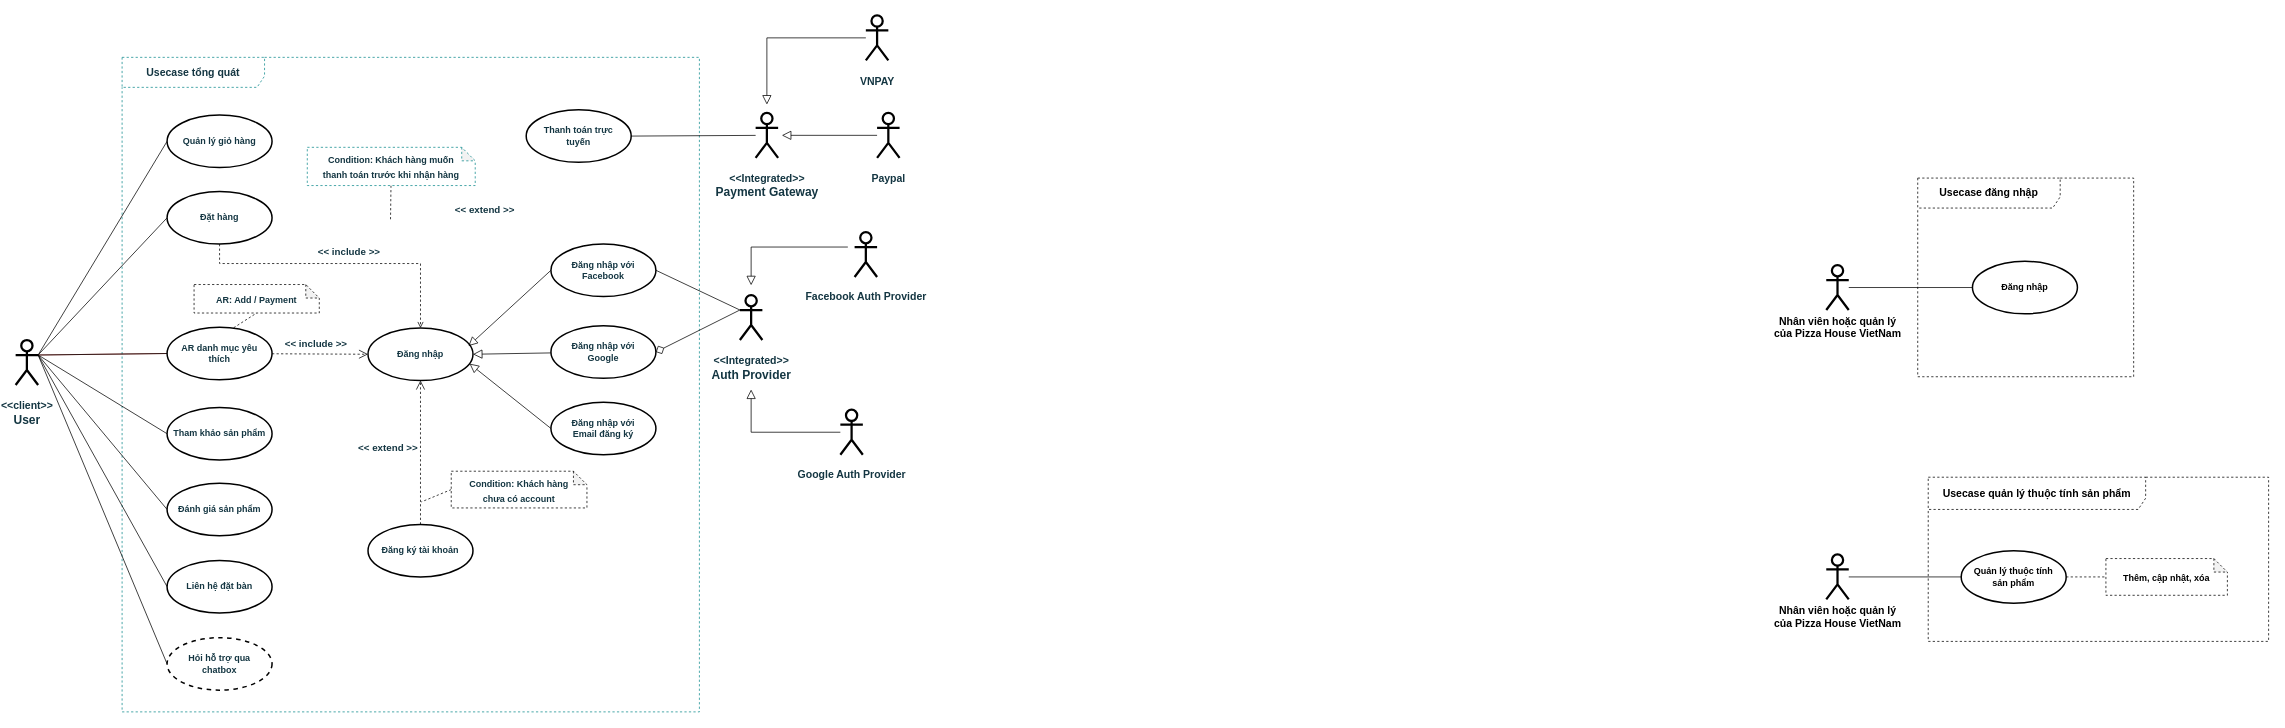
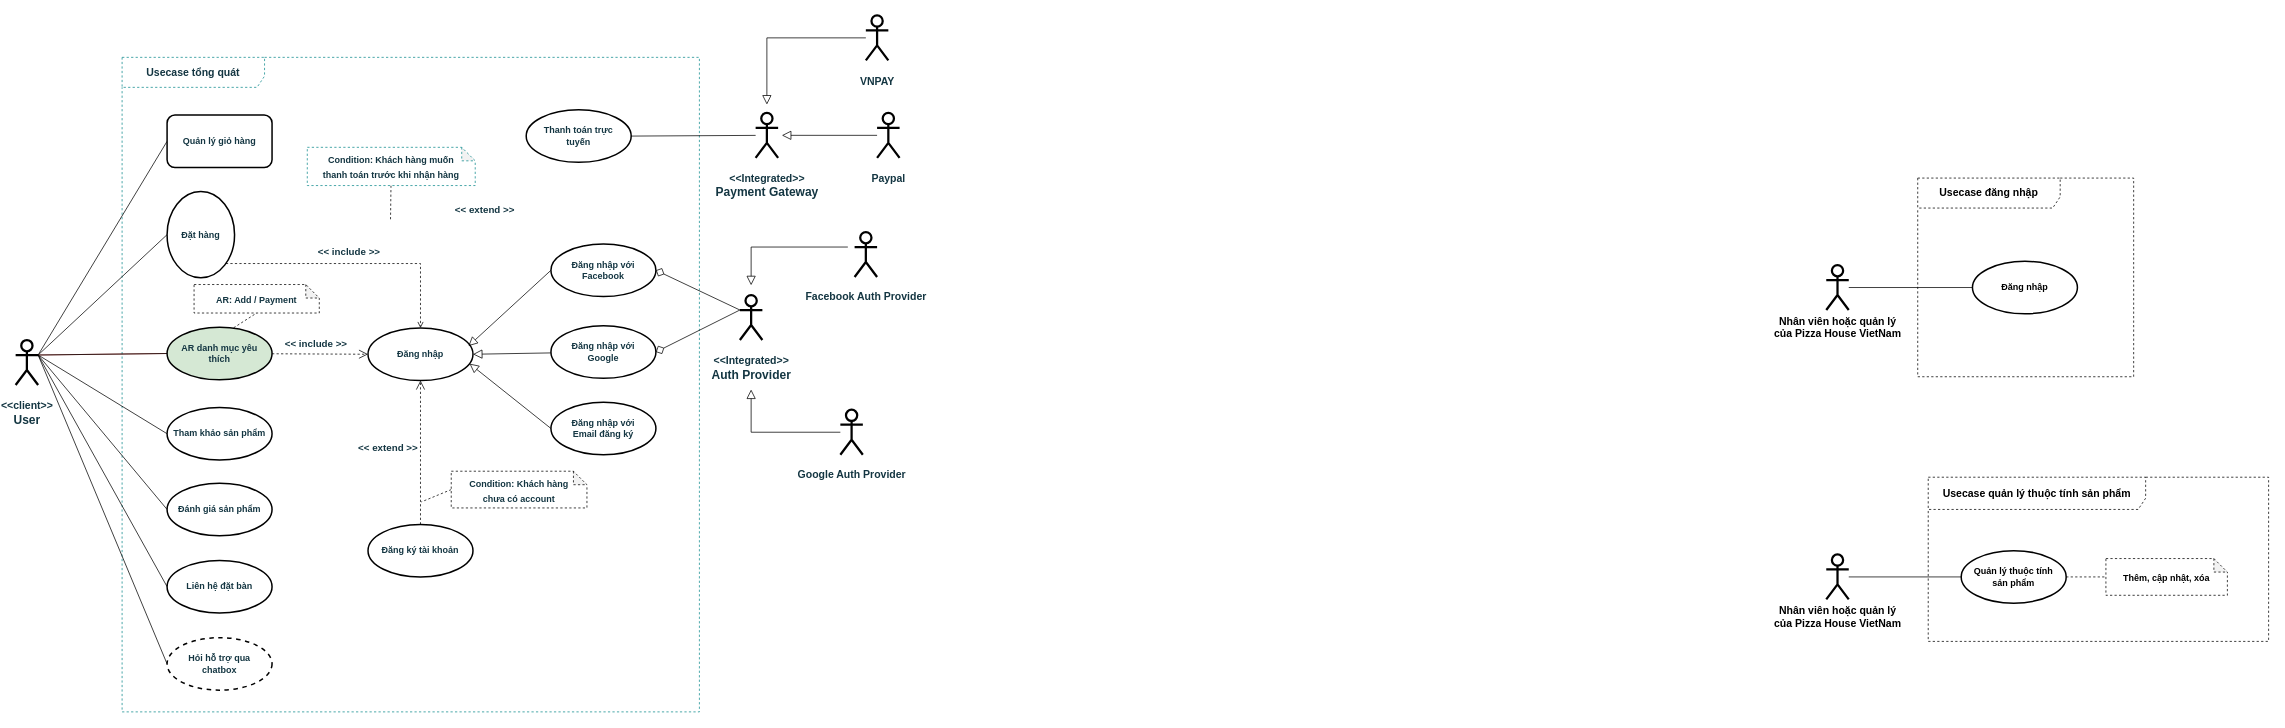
(219, 141) -> (219, 141)
(219, 218) -> (201, 235)
(660, 273) -> (664, 274)
(219, 354) -> (219, 354)
